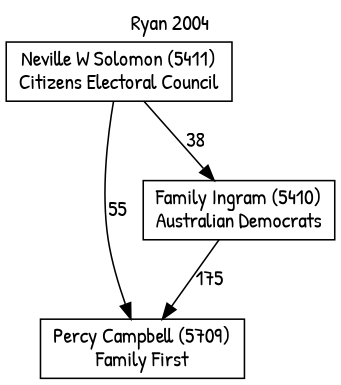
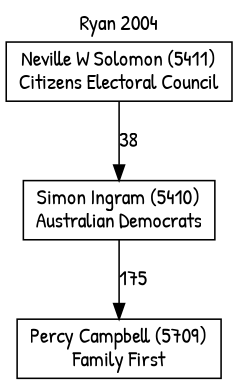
(105, 204) -> none
(239, 210) -> (119, 210)
